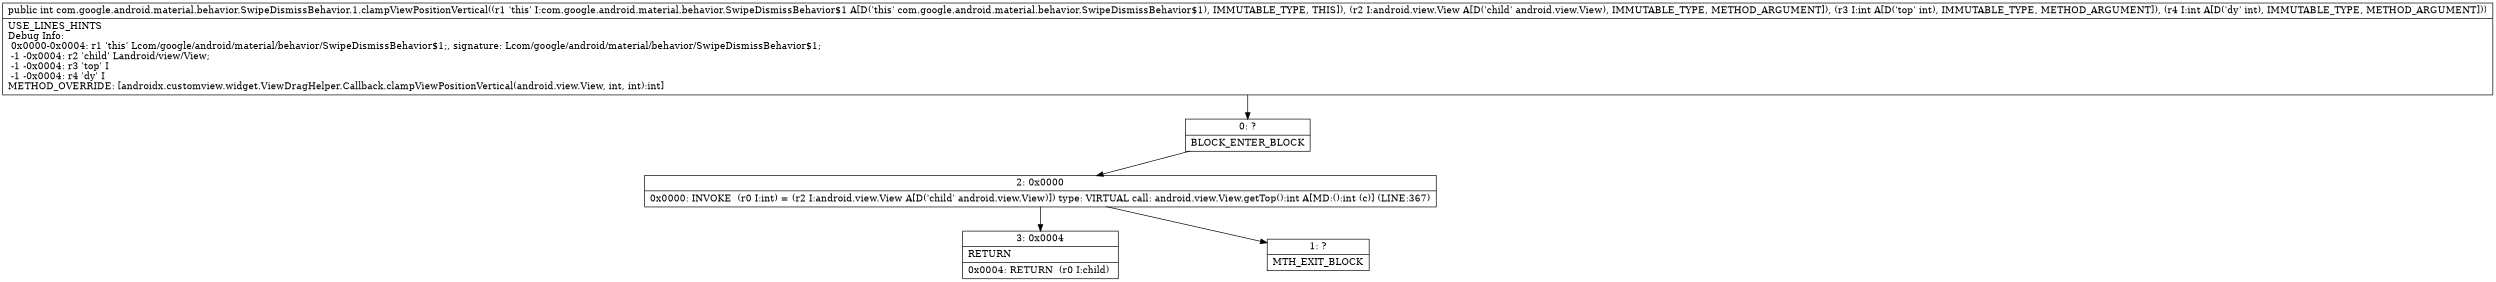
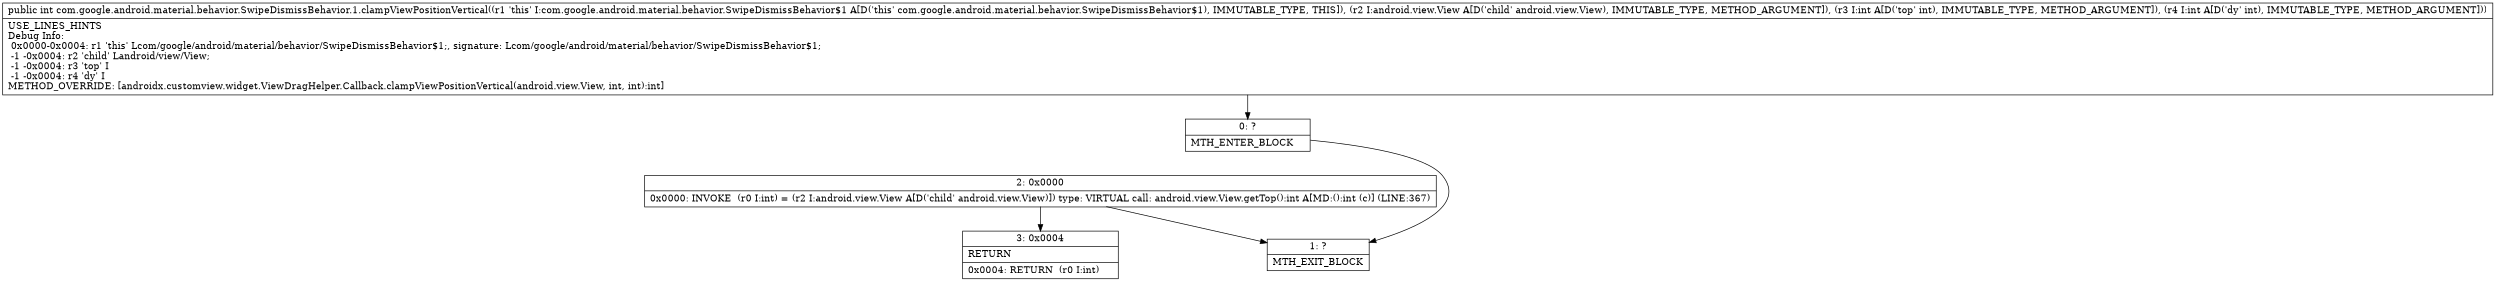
(1248, 143) -> (1242, 143)
(1147, 163) -> (1431, 167)
(1040, 270) -> (1035, 270)
